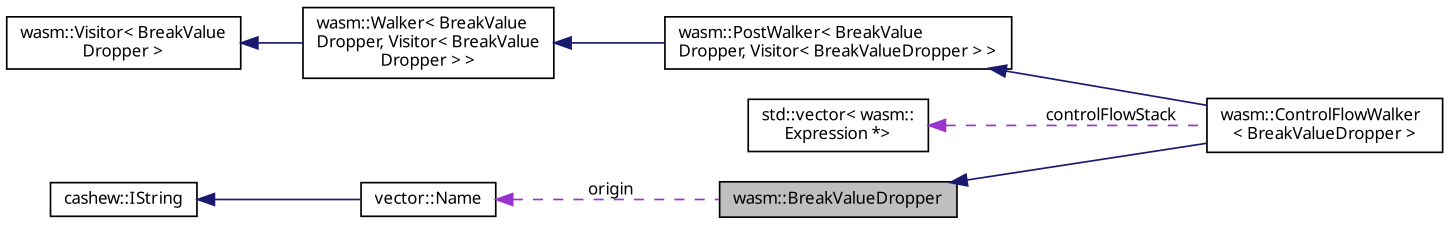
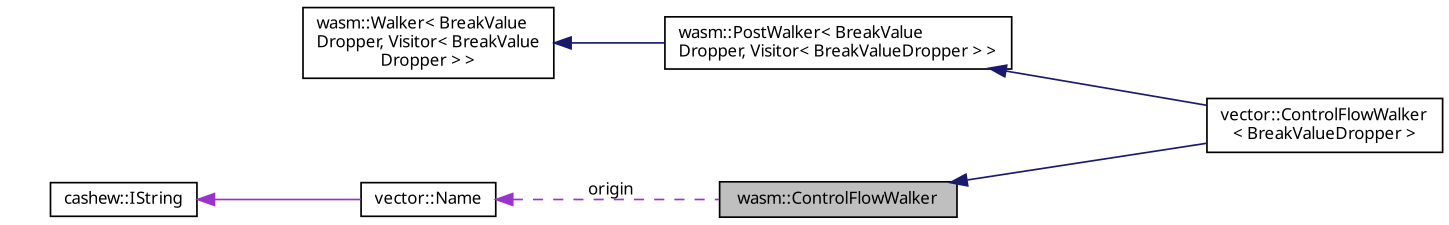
(124, 43) -> none
(838, 125) -> none
(1325, 125) -> (1325, 125)
(288, 199) -> (288, 199)
(838, 199) -> (838, 199)
